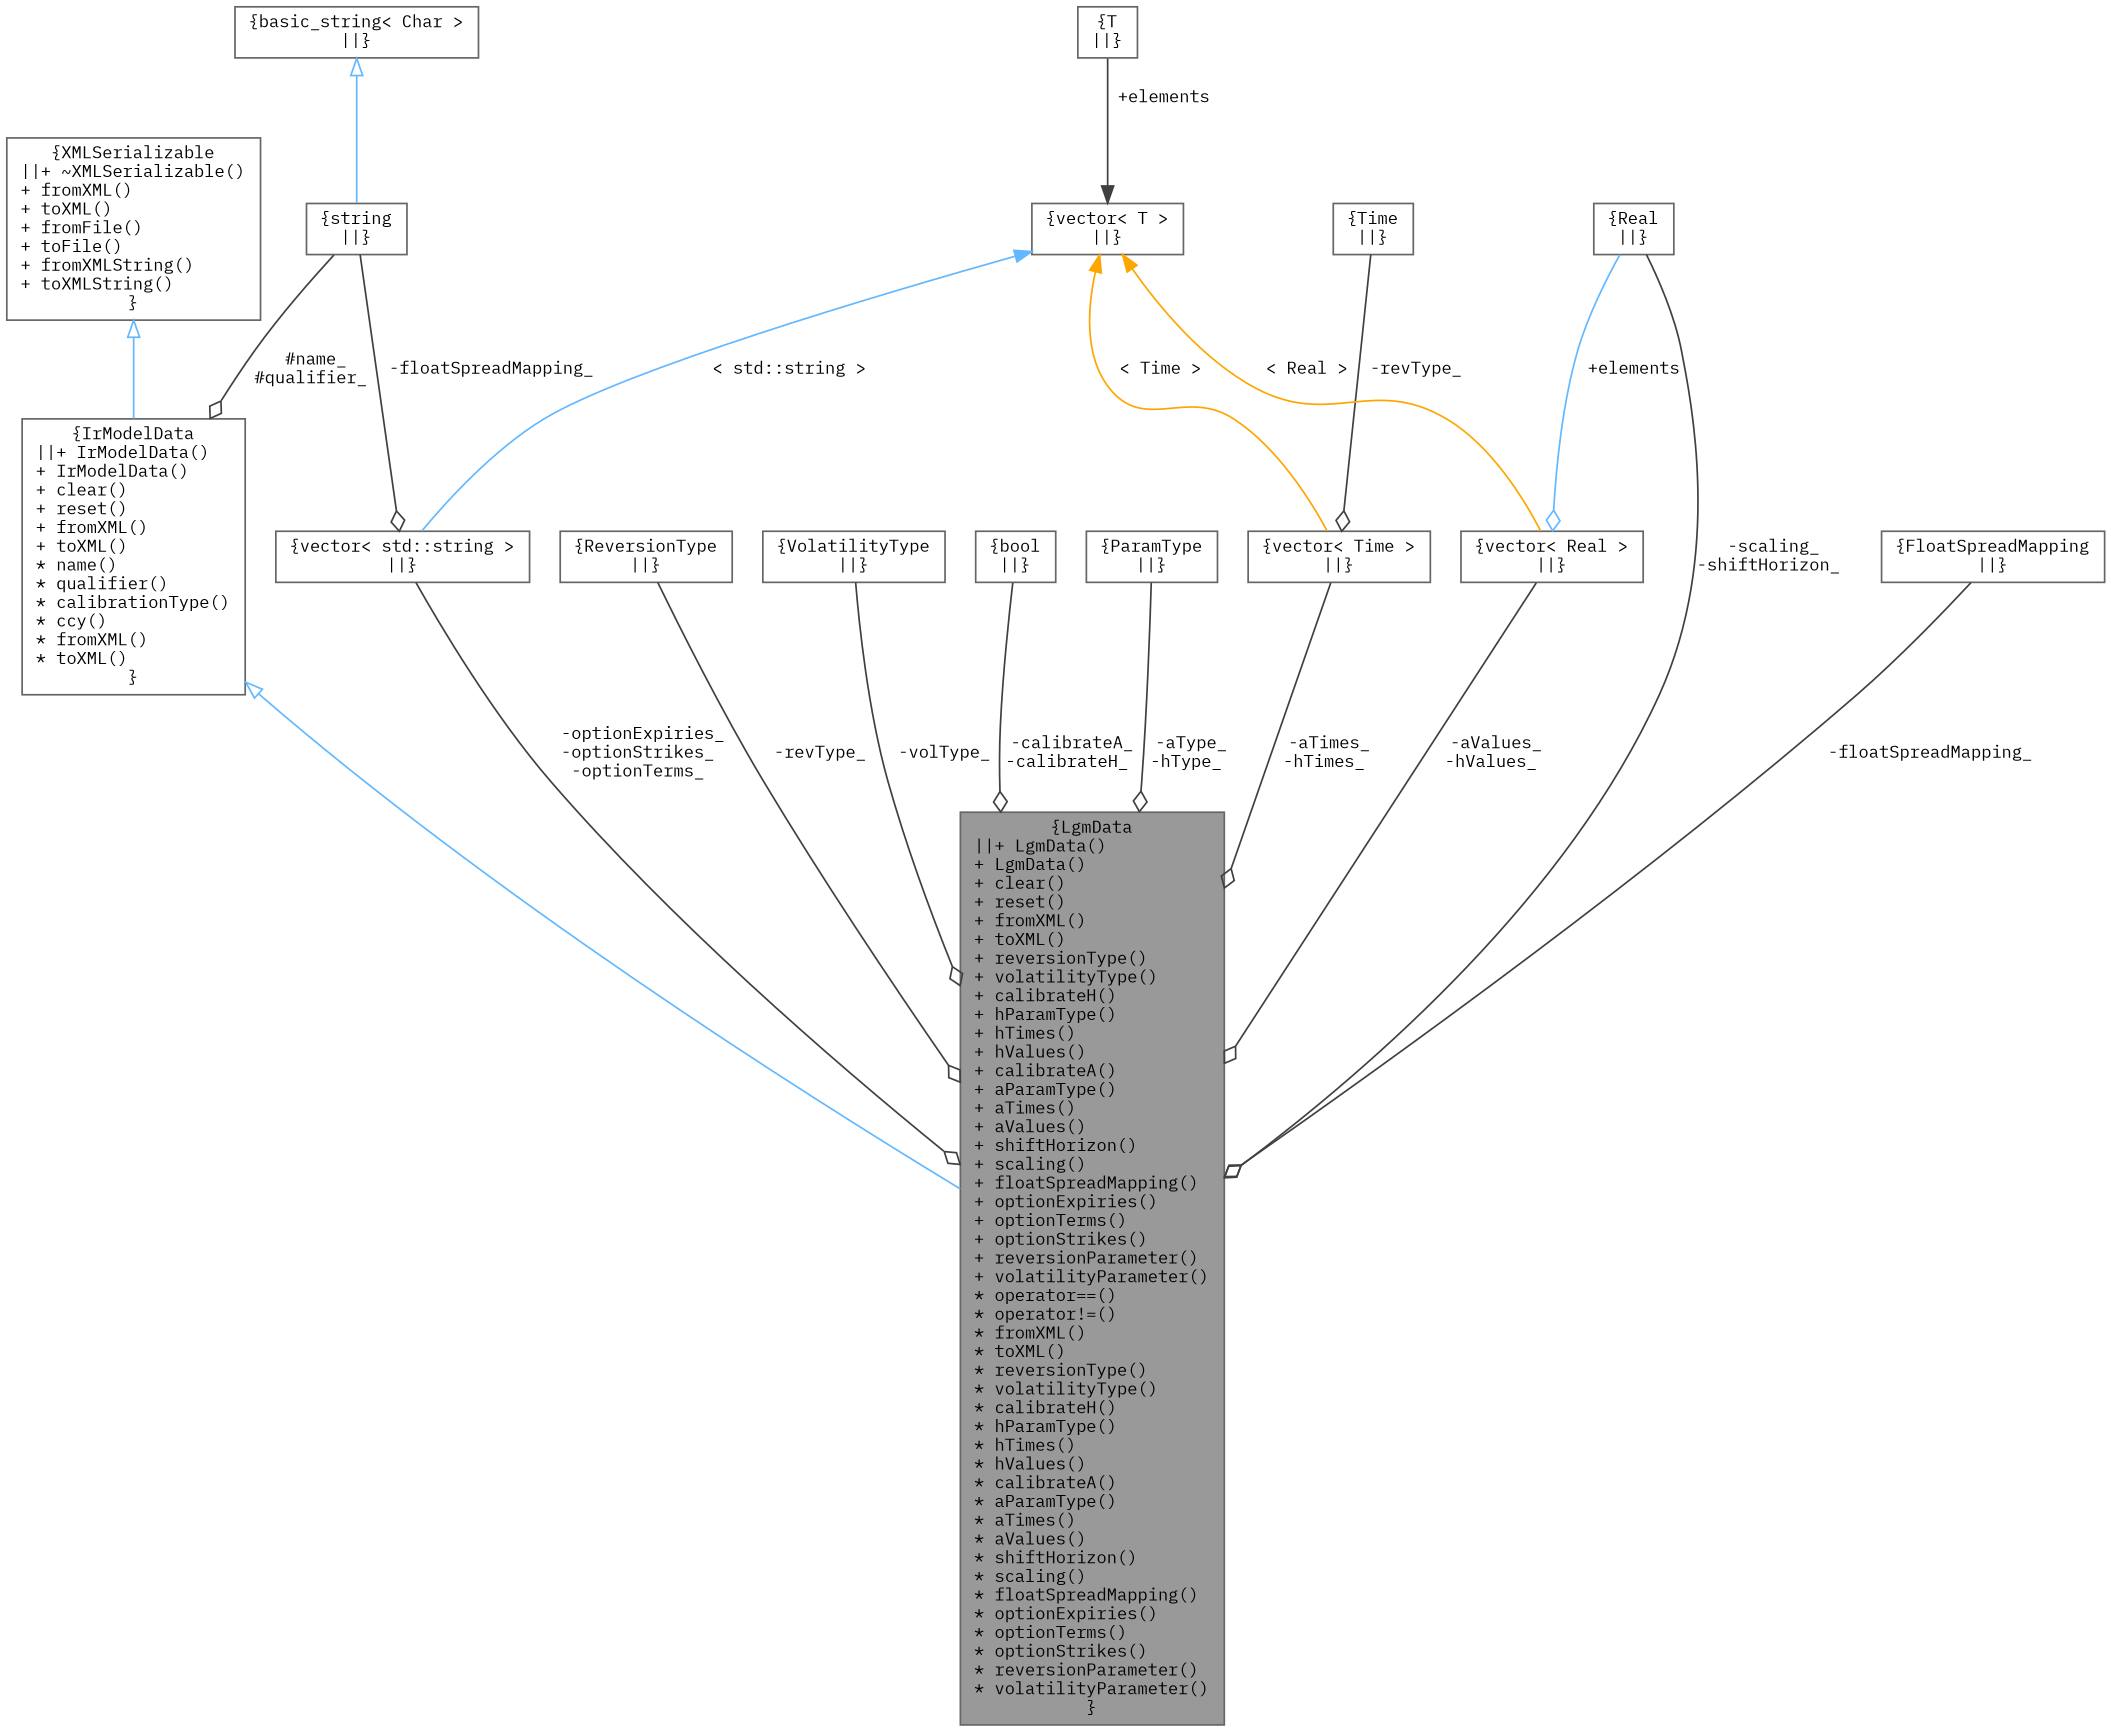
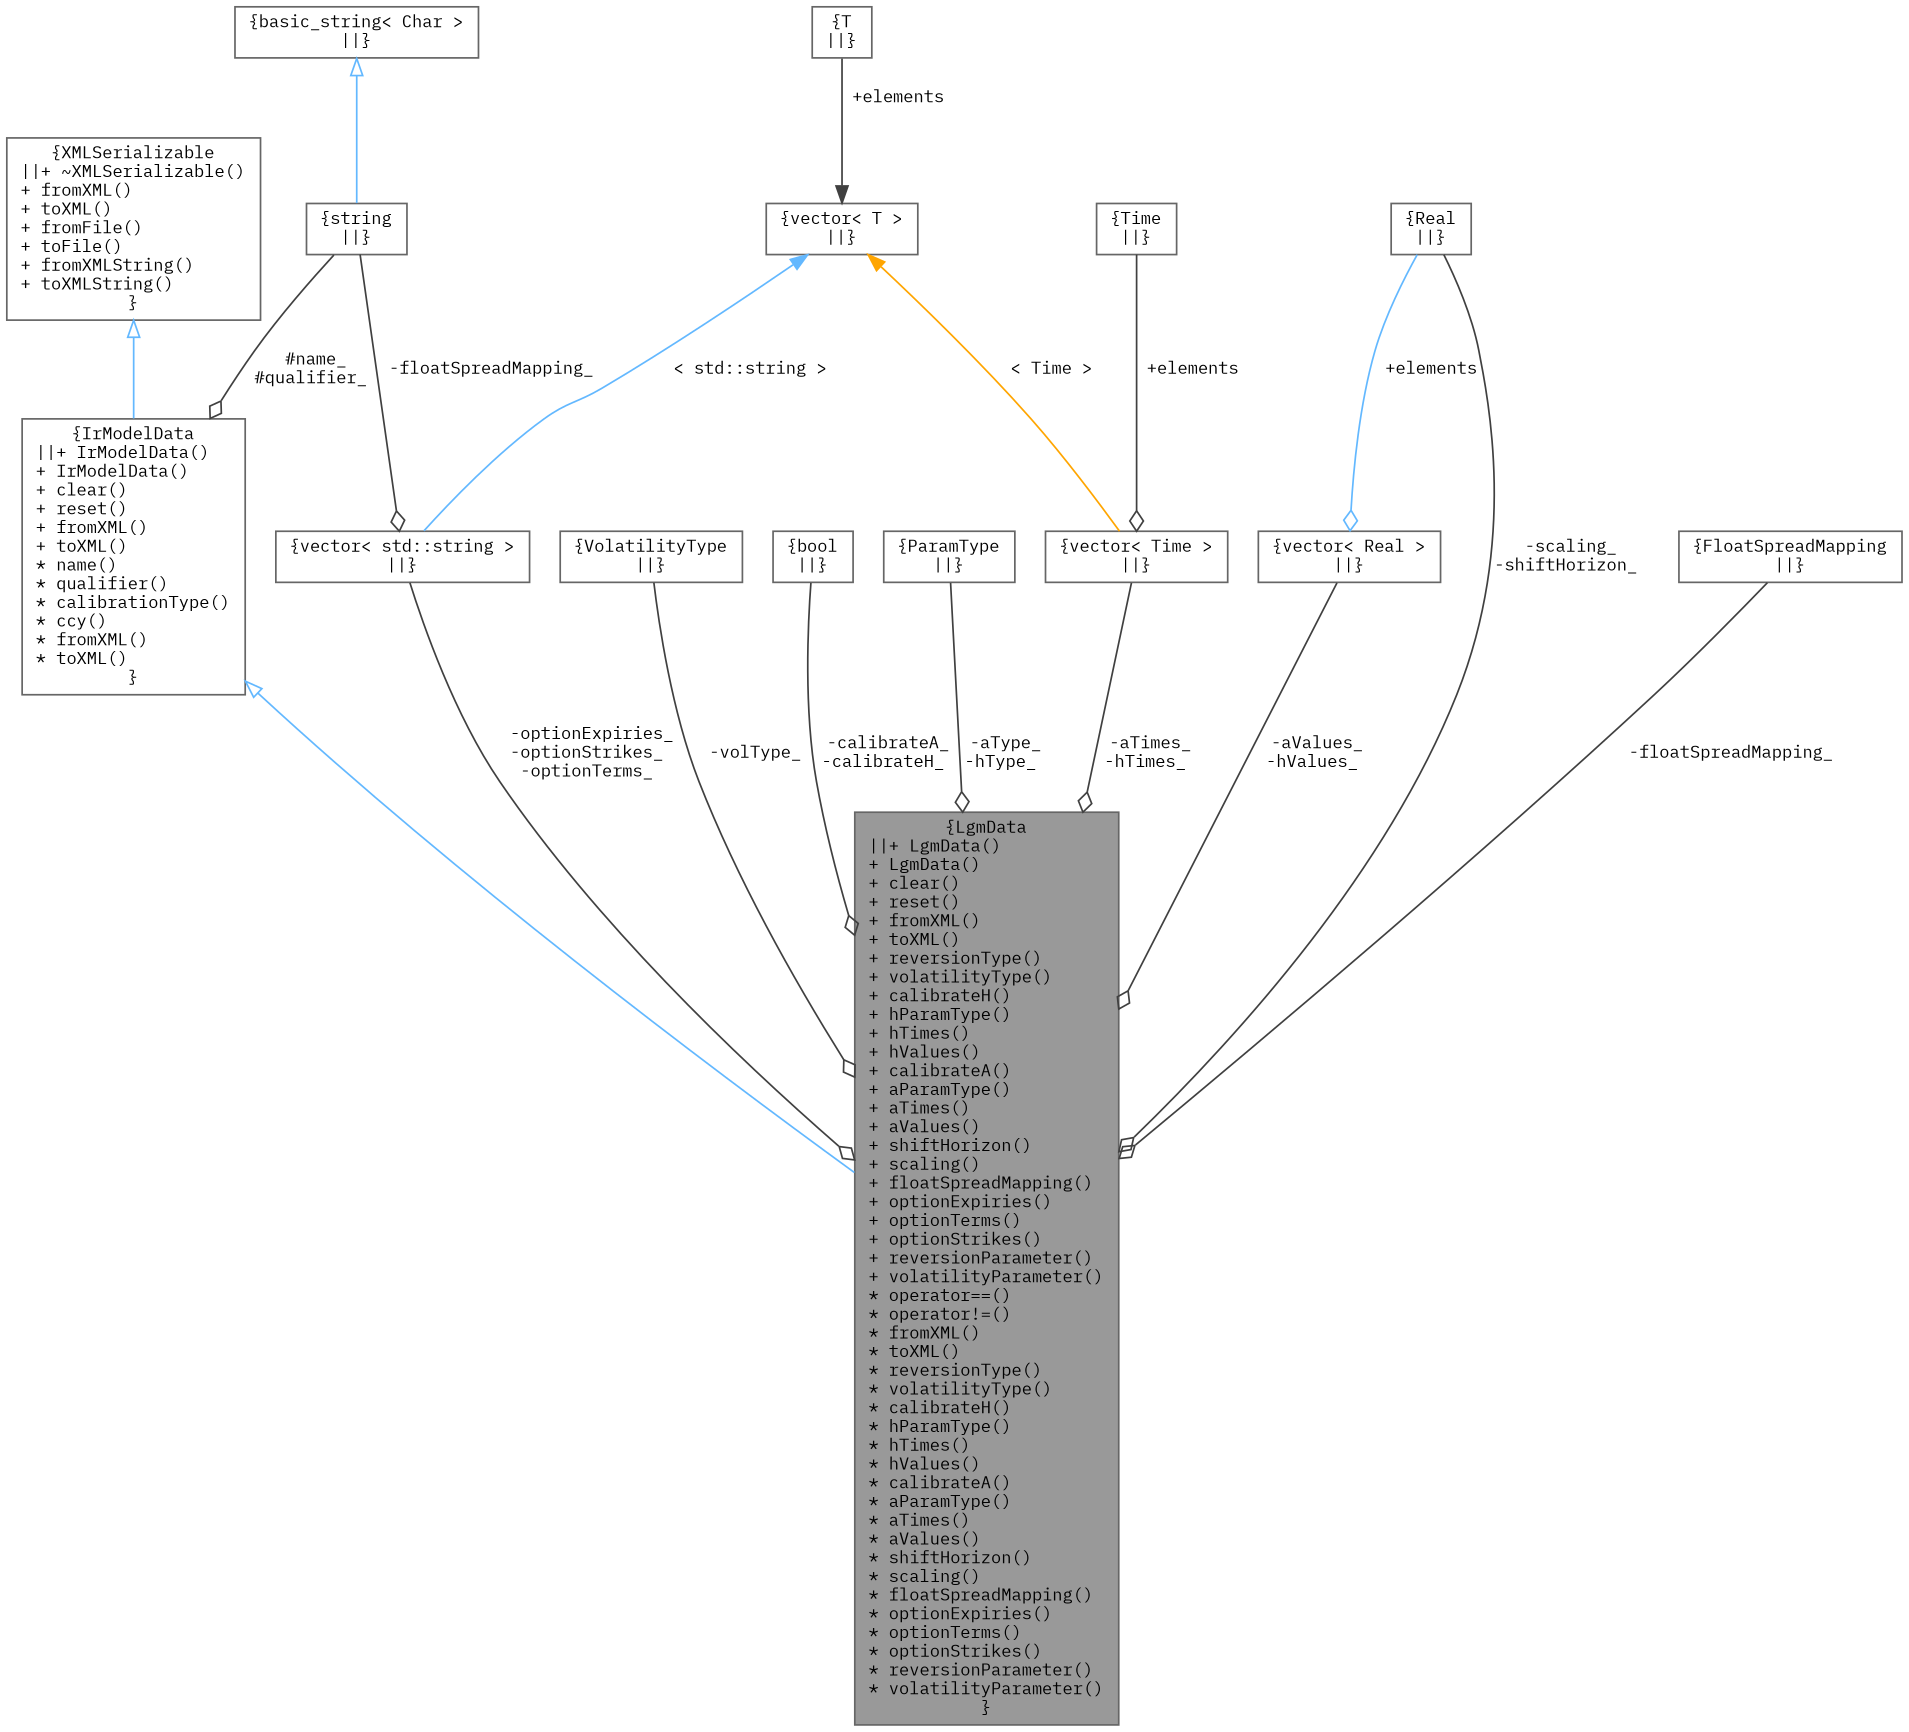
(1412, 370) -> (1189, 370)
(1339, 403) -> none
(646, 557) -> none
